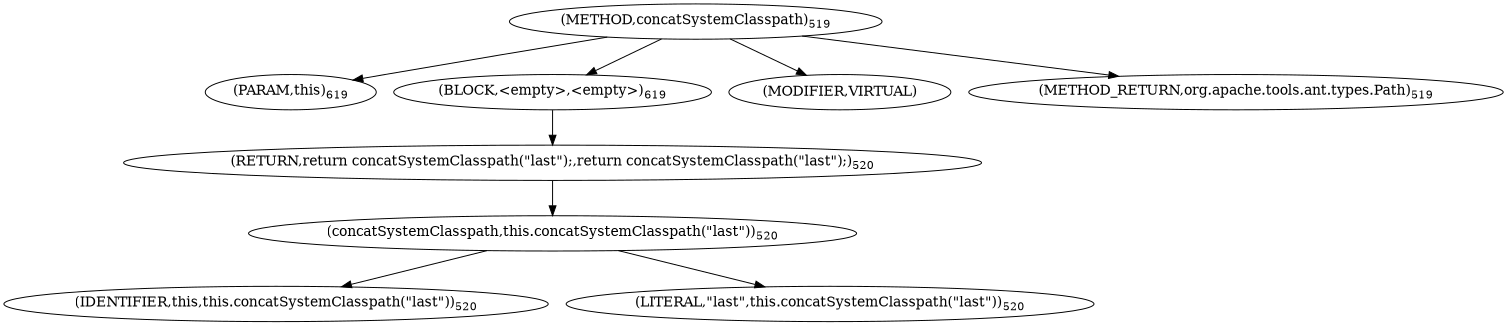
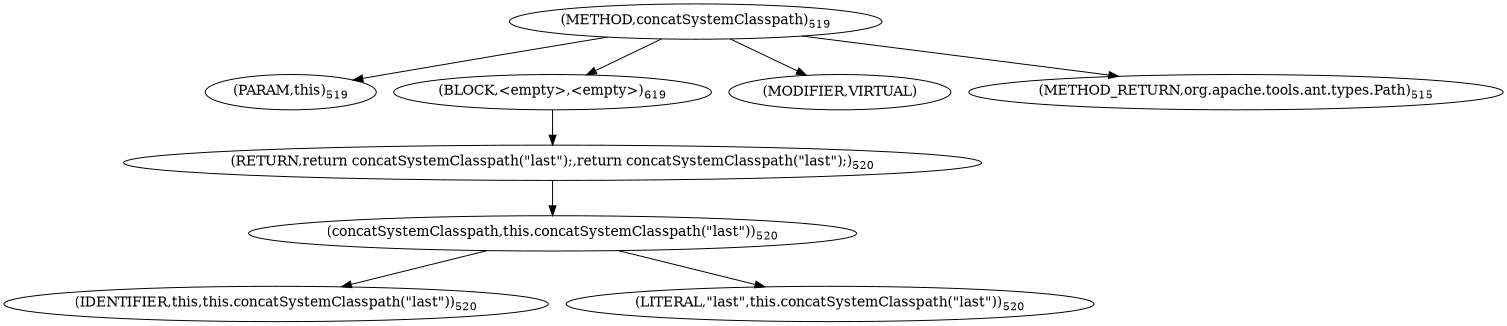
(337, 91) -> (337, 91)
(1422, 91) -> (1422, 91)
